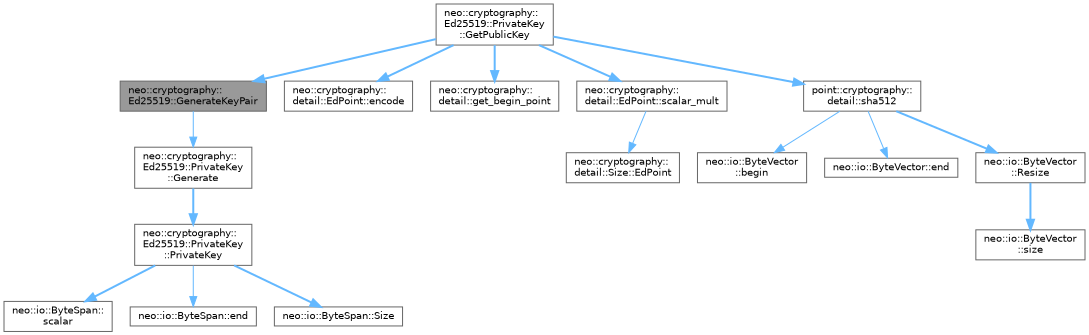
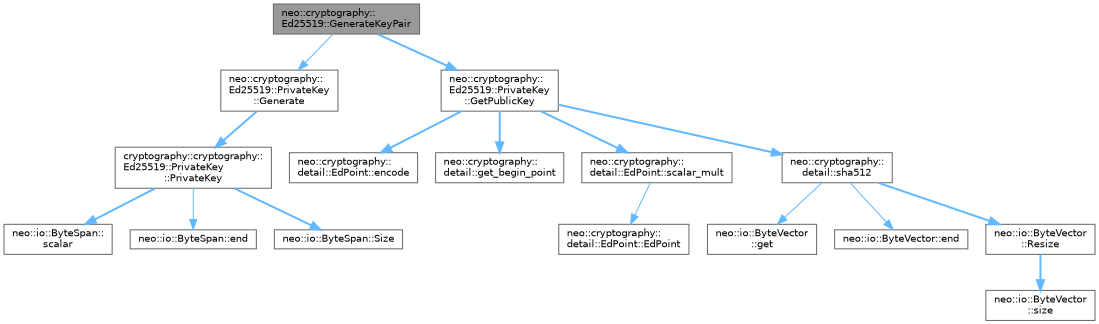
(350, 59) -> (412, 50)
(862, 96) -> (837, 168)
(623, 168) -> (624, 239)
(752, 168) -> (762, 239)
(193, 245) -> (193, 168)
